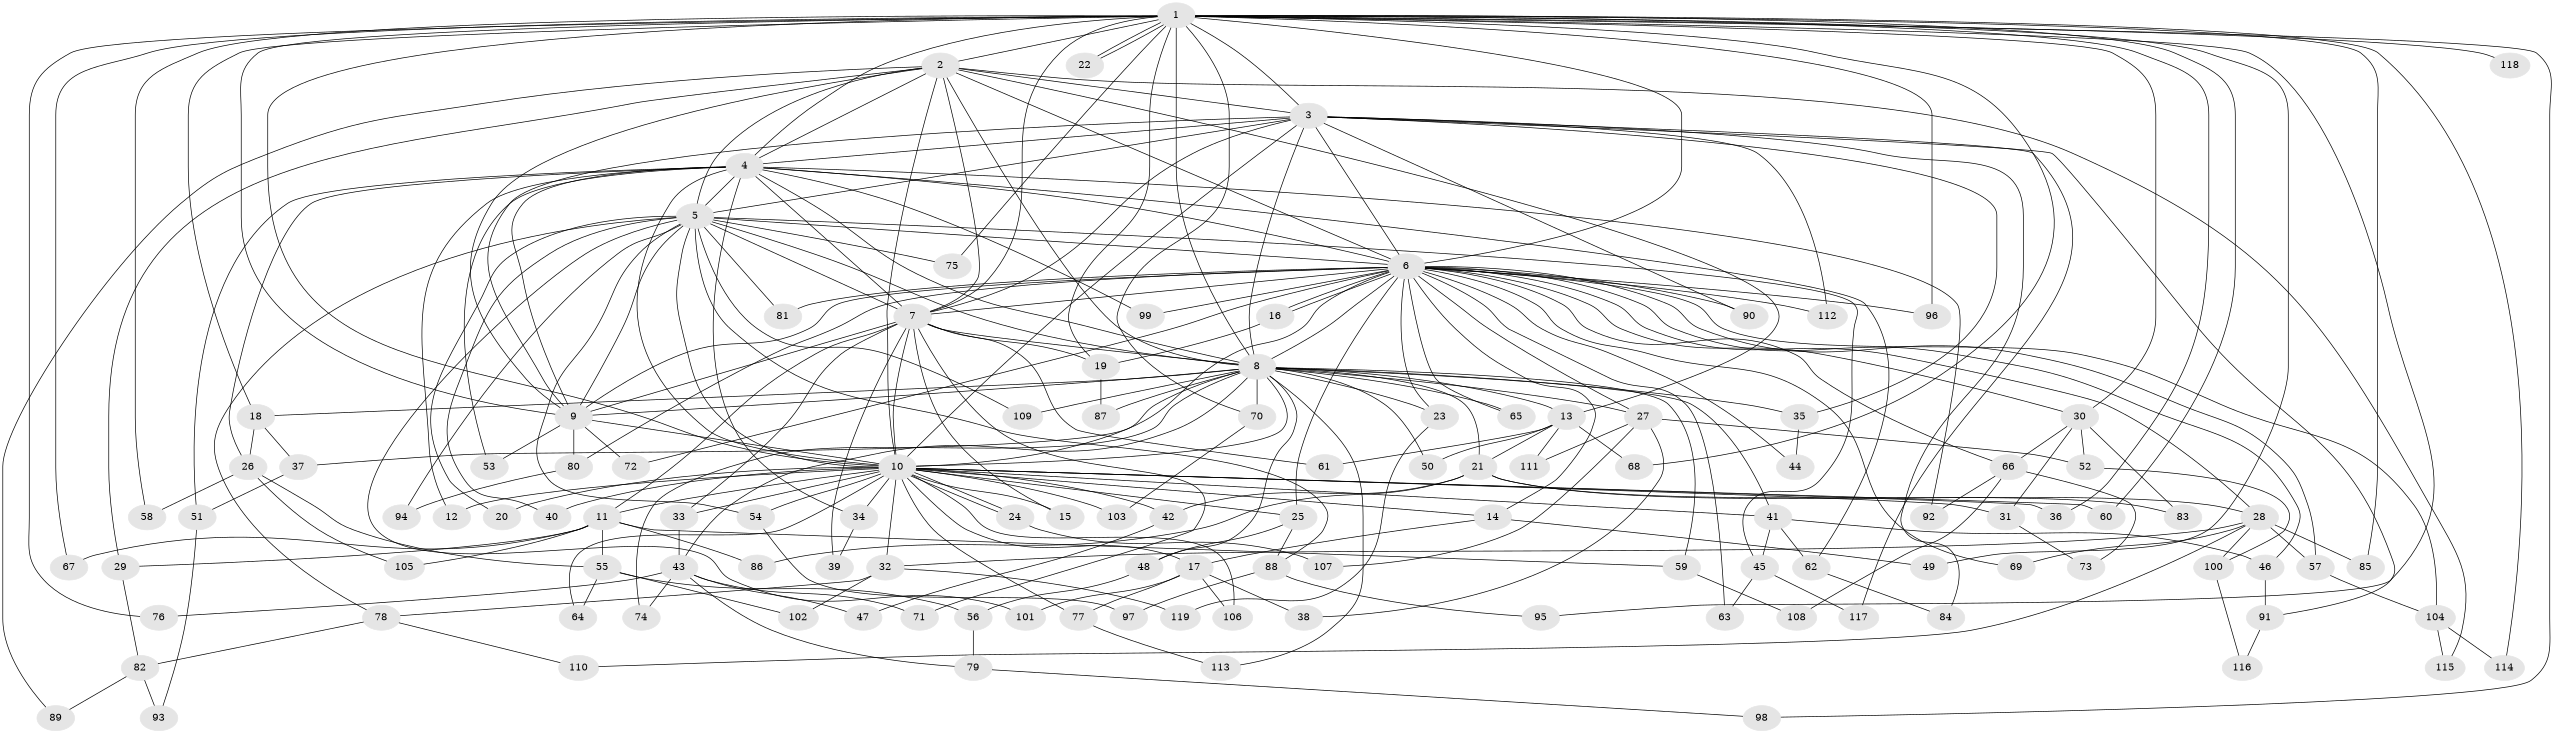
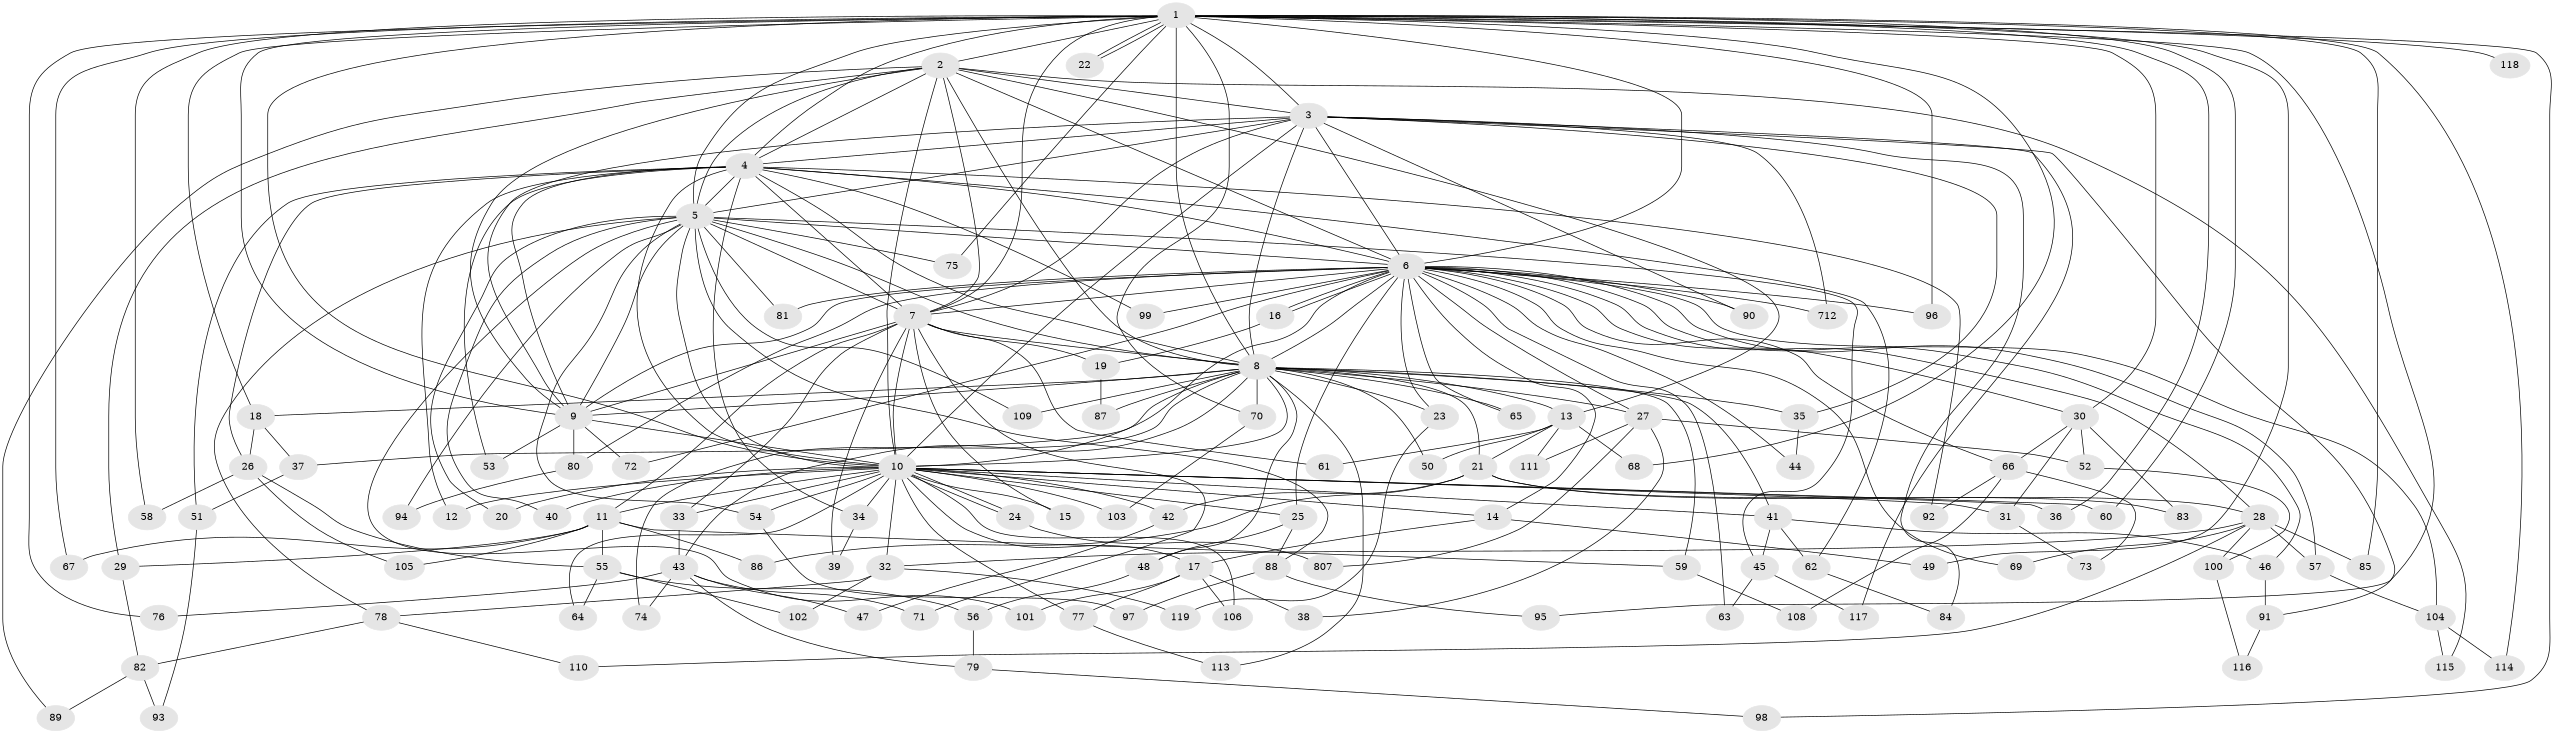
(1137, 213) -> (887, 44)
(1827, 317) -> (1827, 317)
(1323, 568) -> (1323, 568)
